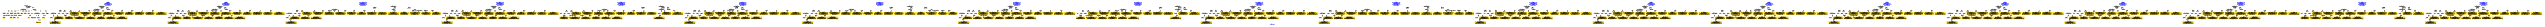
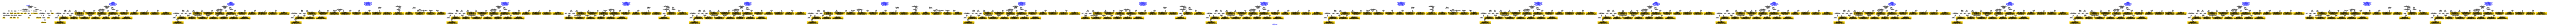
none -> (35, 13)
(14, 18) -> (14, 18)
(33, 18) -> (39, 18)
